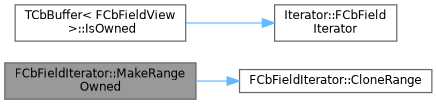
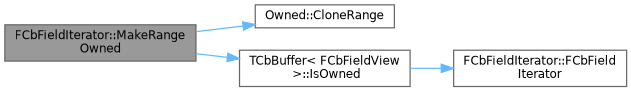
(336, 23) -> (540, 68)
none -> (212, 56)
(336, 81) -> (325, 16)
